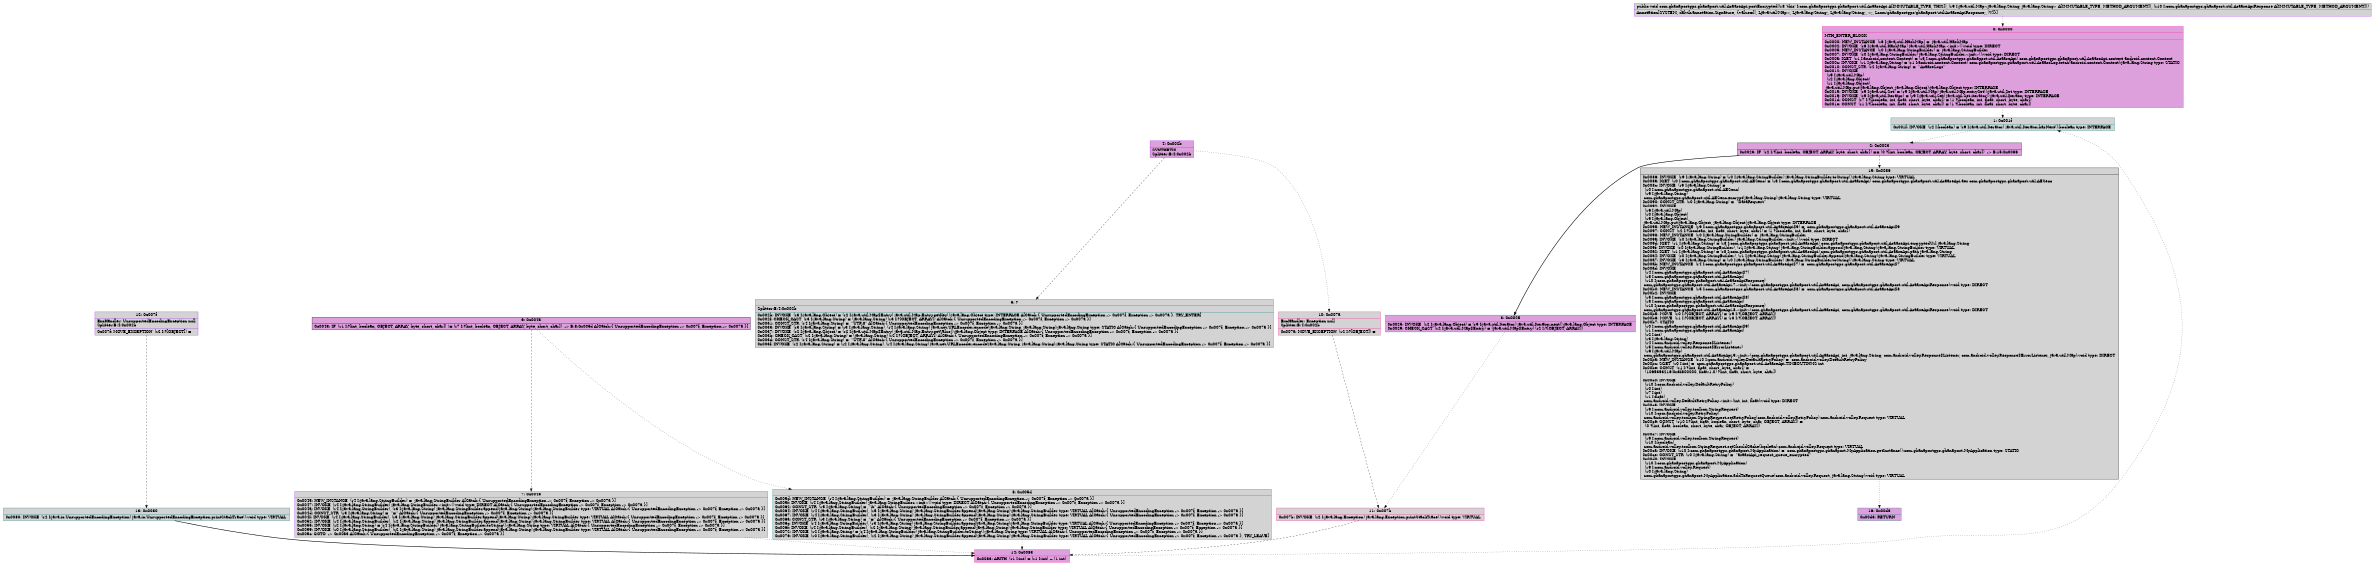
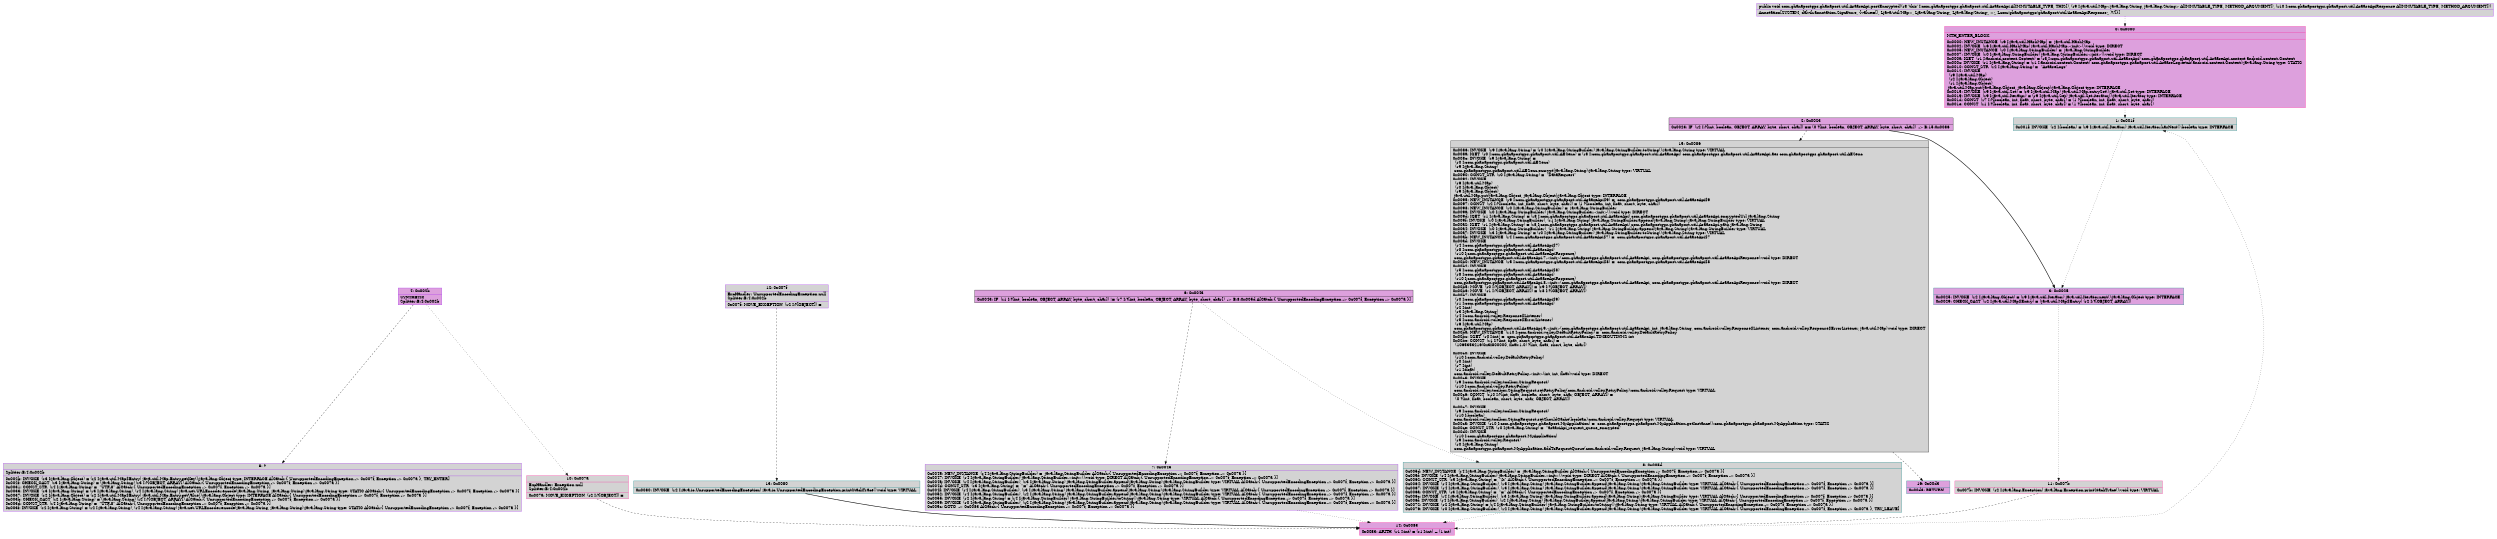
(1942, 136) -> (2093, 208)
(1660, 322) -> (1471, 295)
(1014, 324) -> (262, 487)
(1355, 420) -> (975, 527)
(1879, 492) -> (1907, 465)
